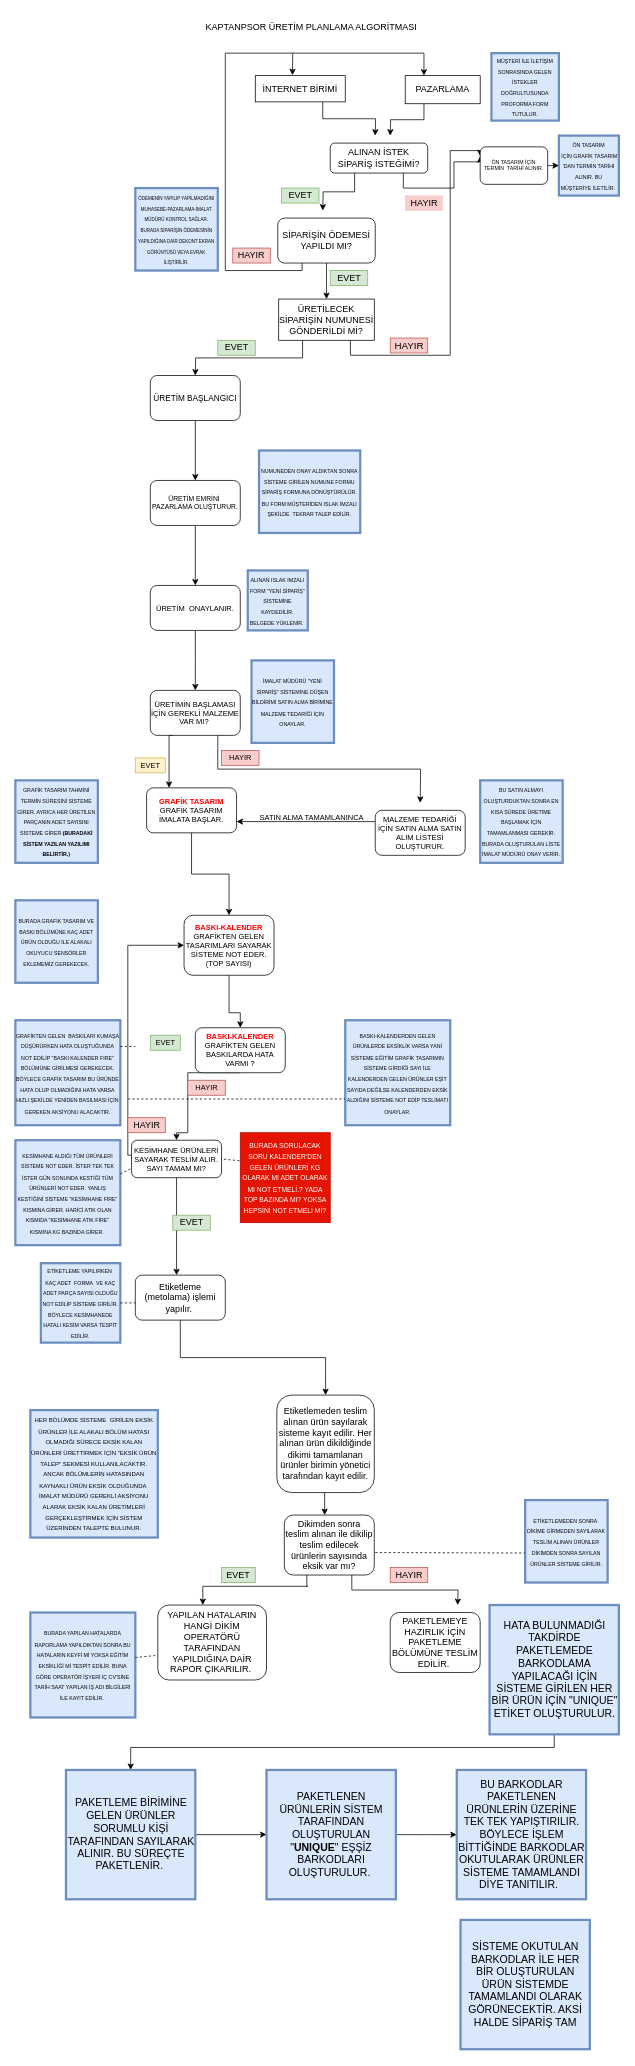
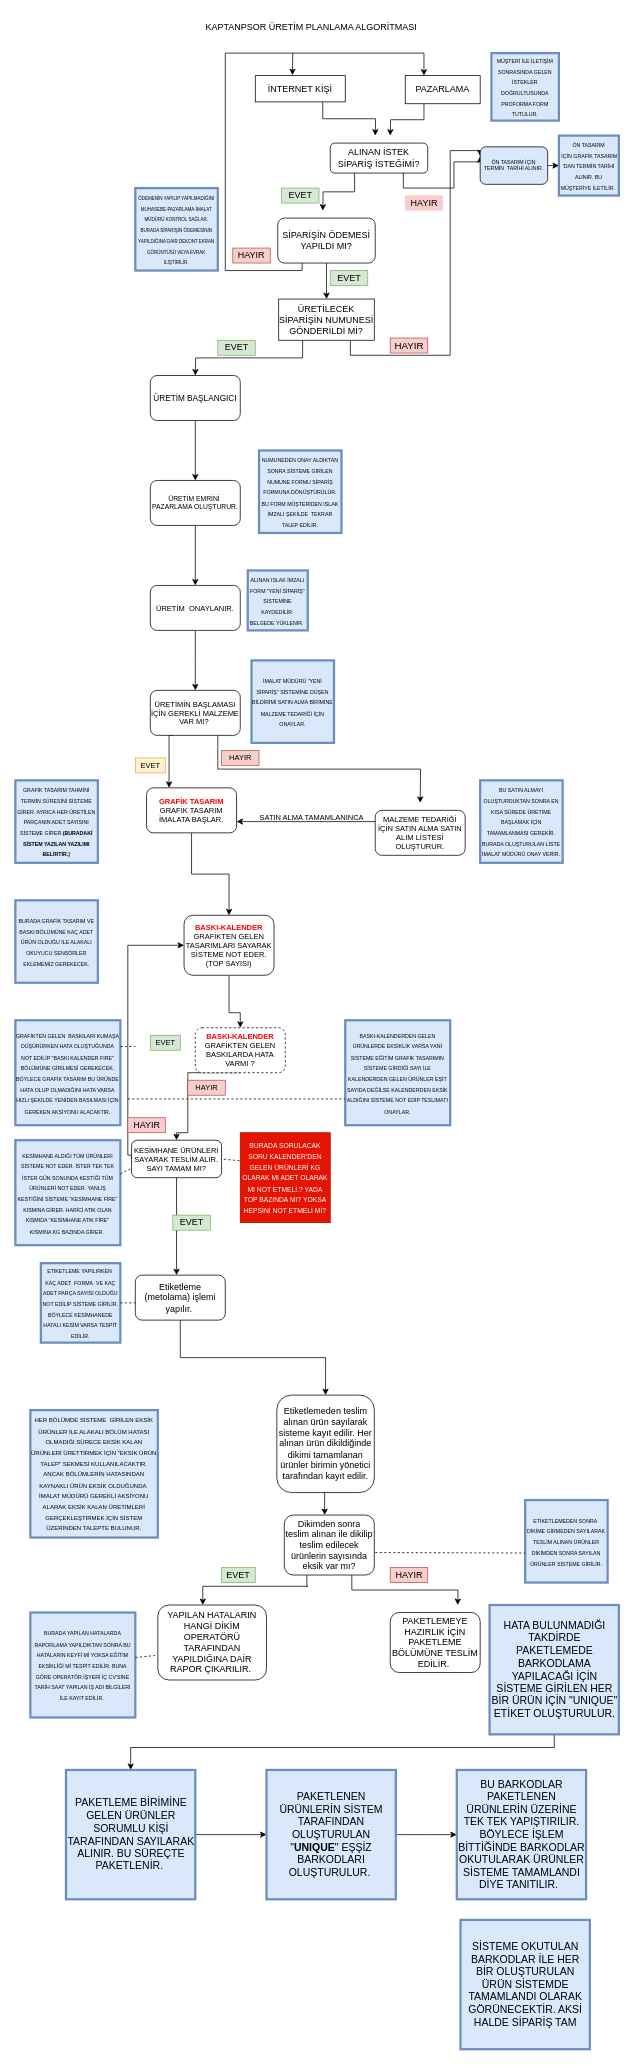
(300, 89) -> (300, 89)
(514, 165) -> (514, 165)
(310, 492) -> (300, 492)
(240, 1050) -> (240, 1050)
